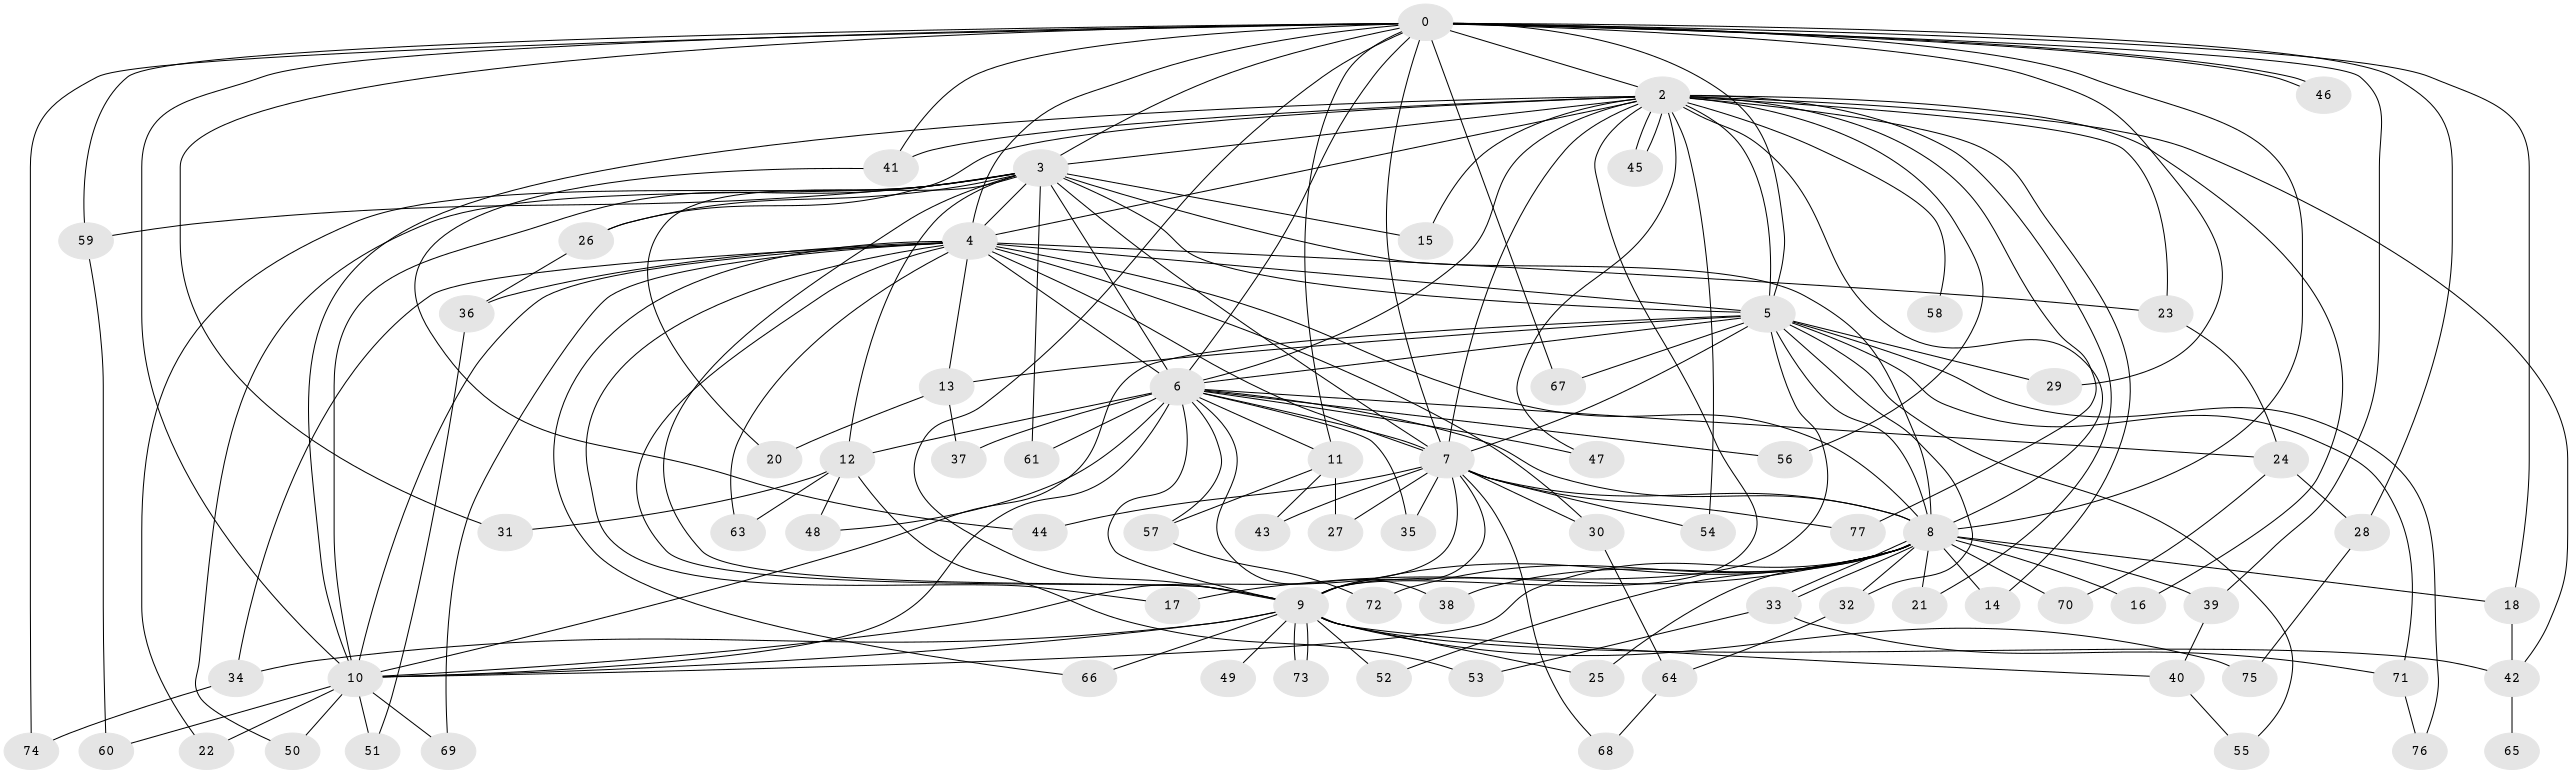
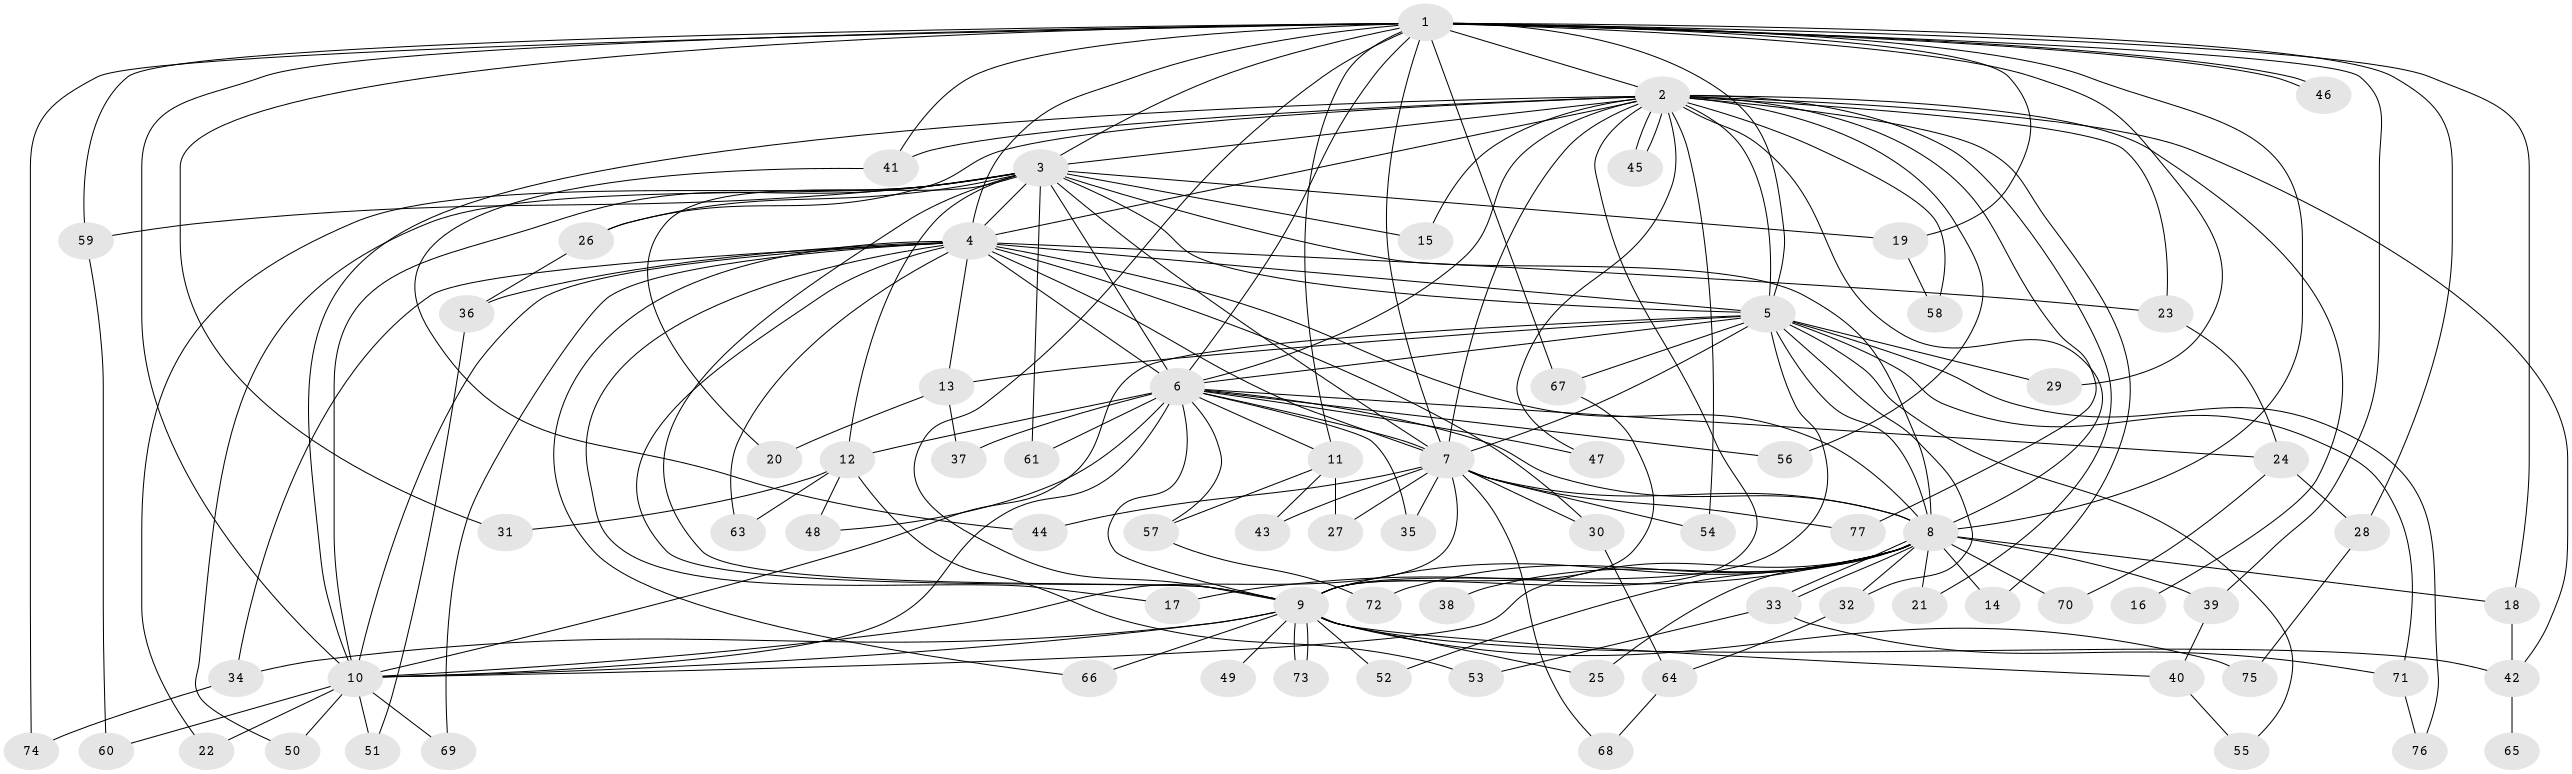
(1426, 22) -> (1426, 22)
none -> (1900, 241)
(1227, 552) -> none
(1471, 559) -> (1621, 559)
(2029, 562) -> none
